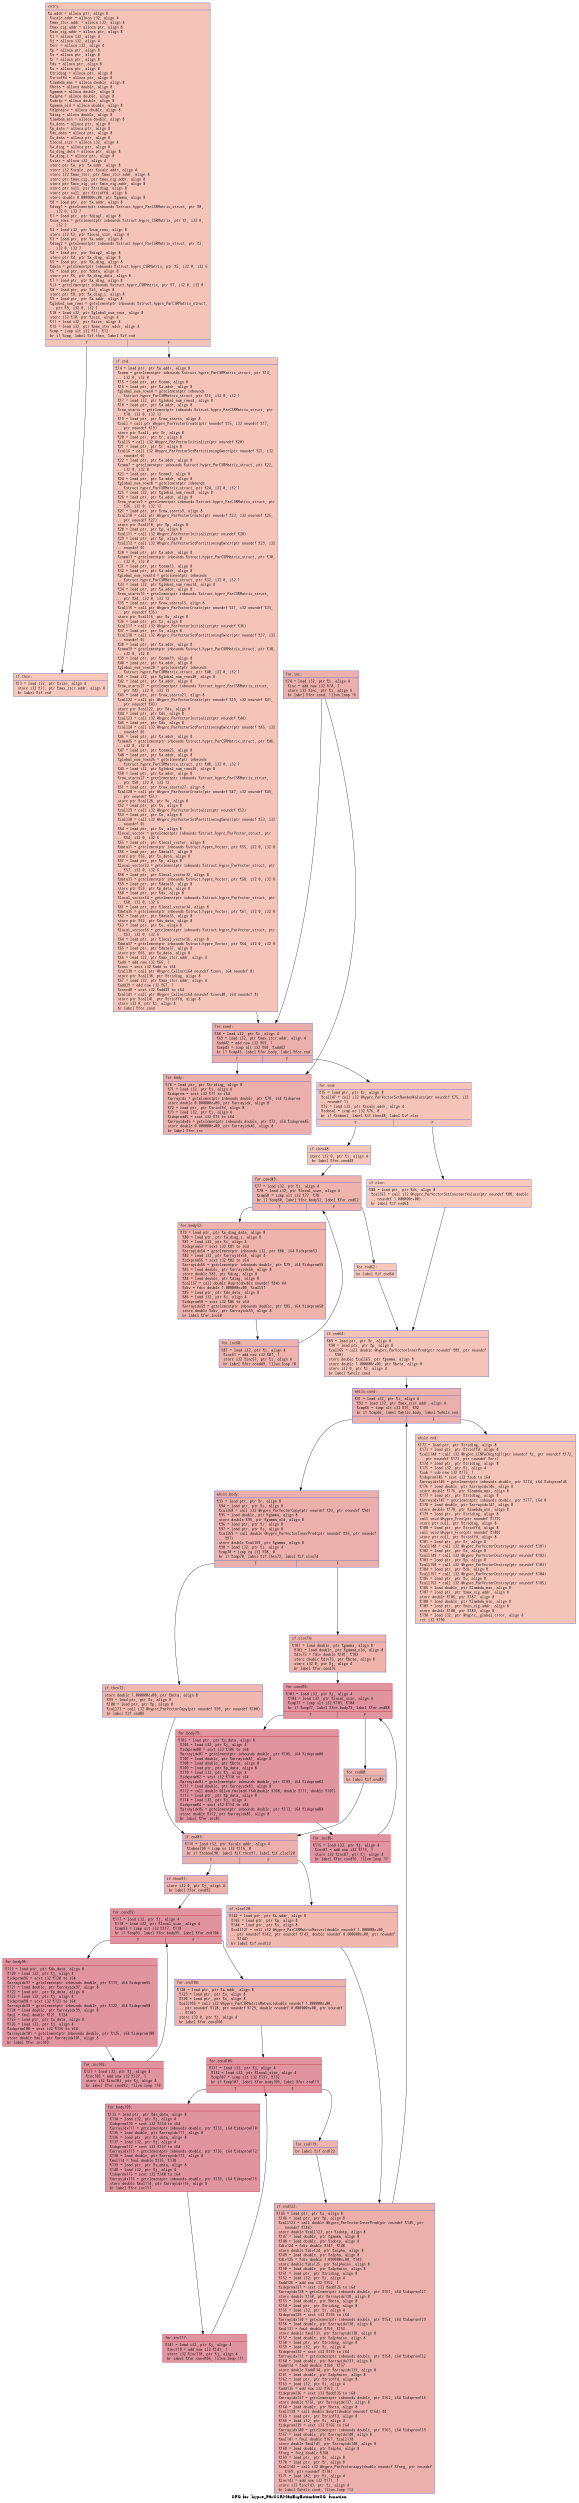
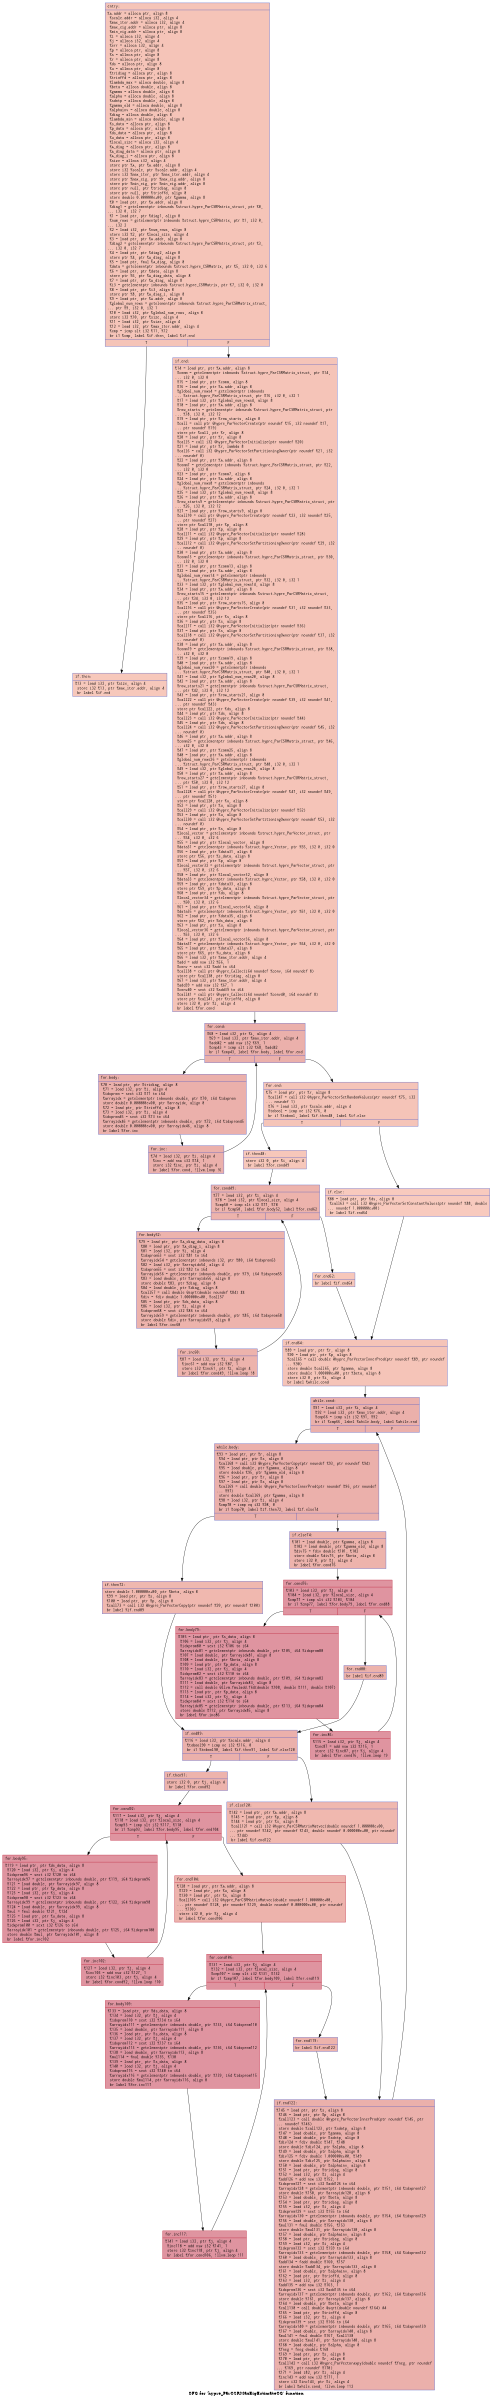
(85, 262) -> (146, 262)
(149, 446) -> (209, 446)
(355, 888) -> (181, 1138)
(496, 1529) -> none
(260, 2002) -> (260, 1899)
